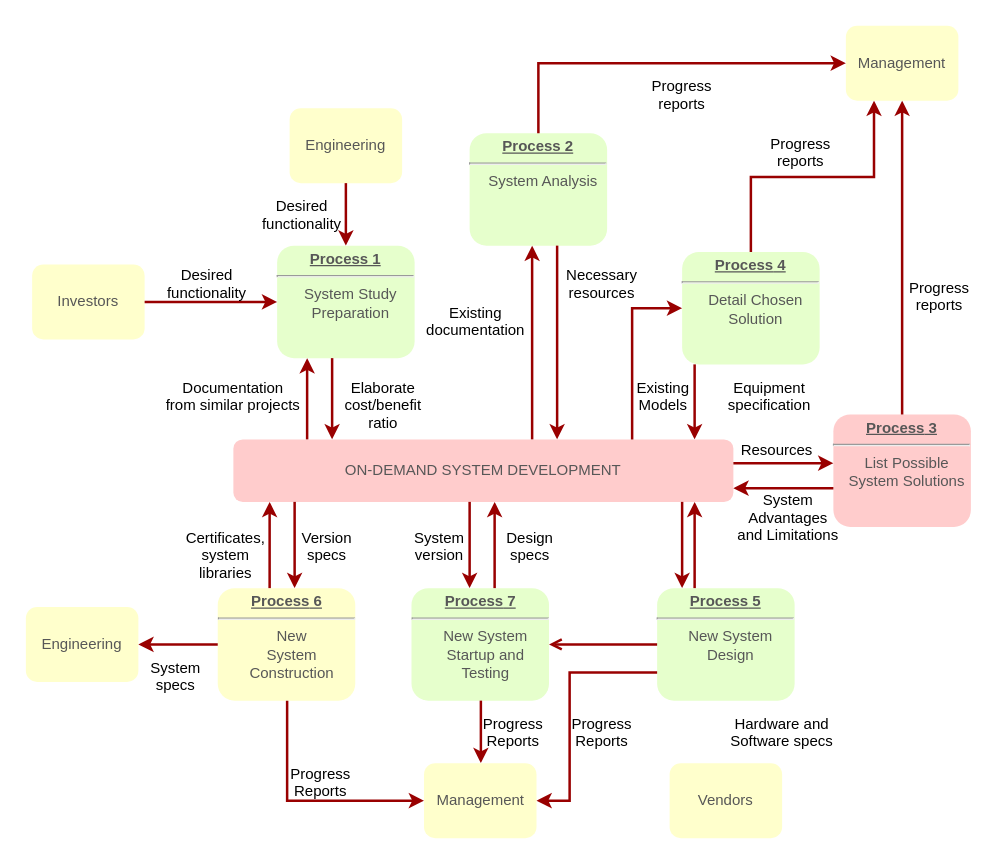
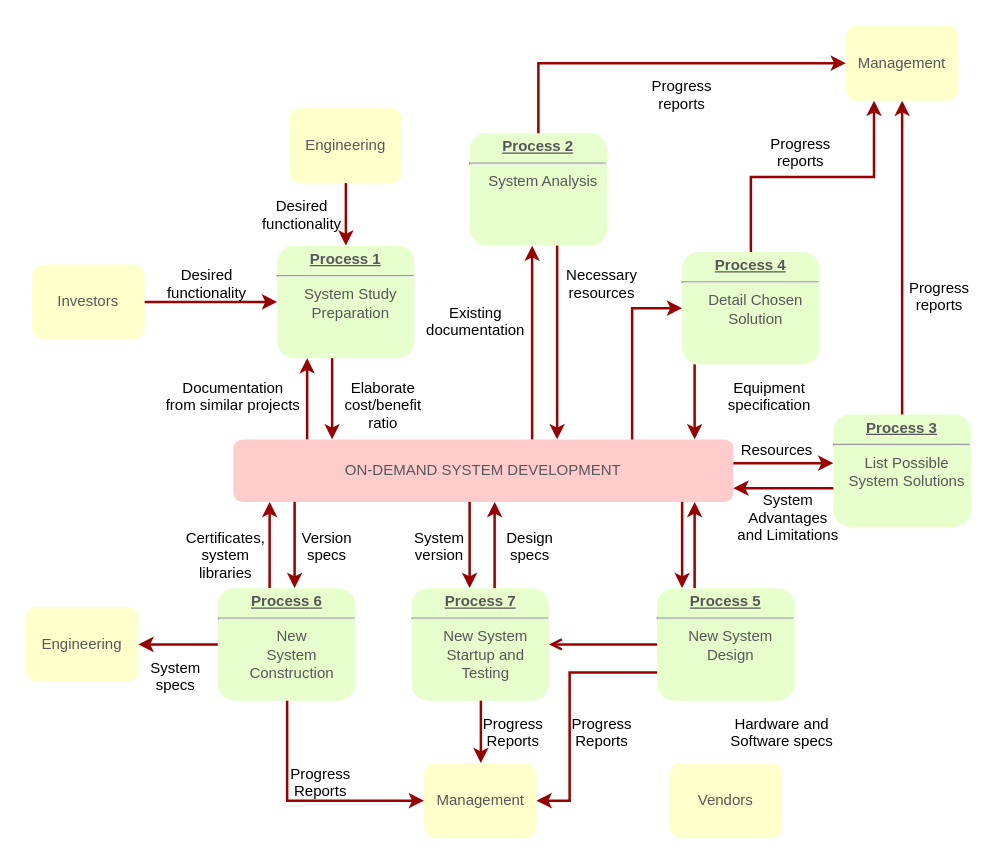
(663, 389) -> none
(902, 471) -> (902, 471)
(286, 644) -> (286, 644)
